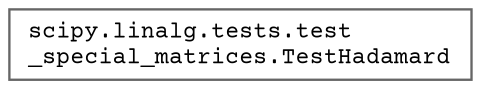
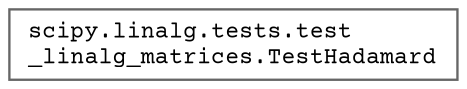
(240, 45) -> (233, 45)
